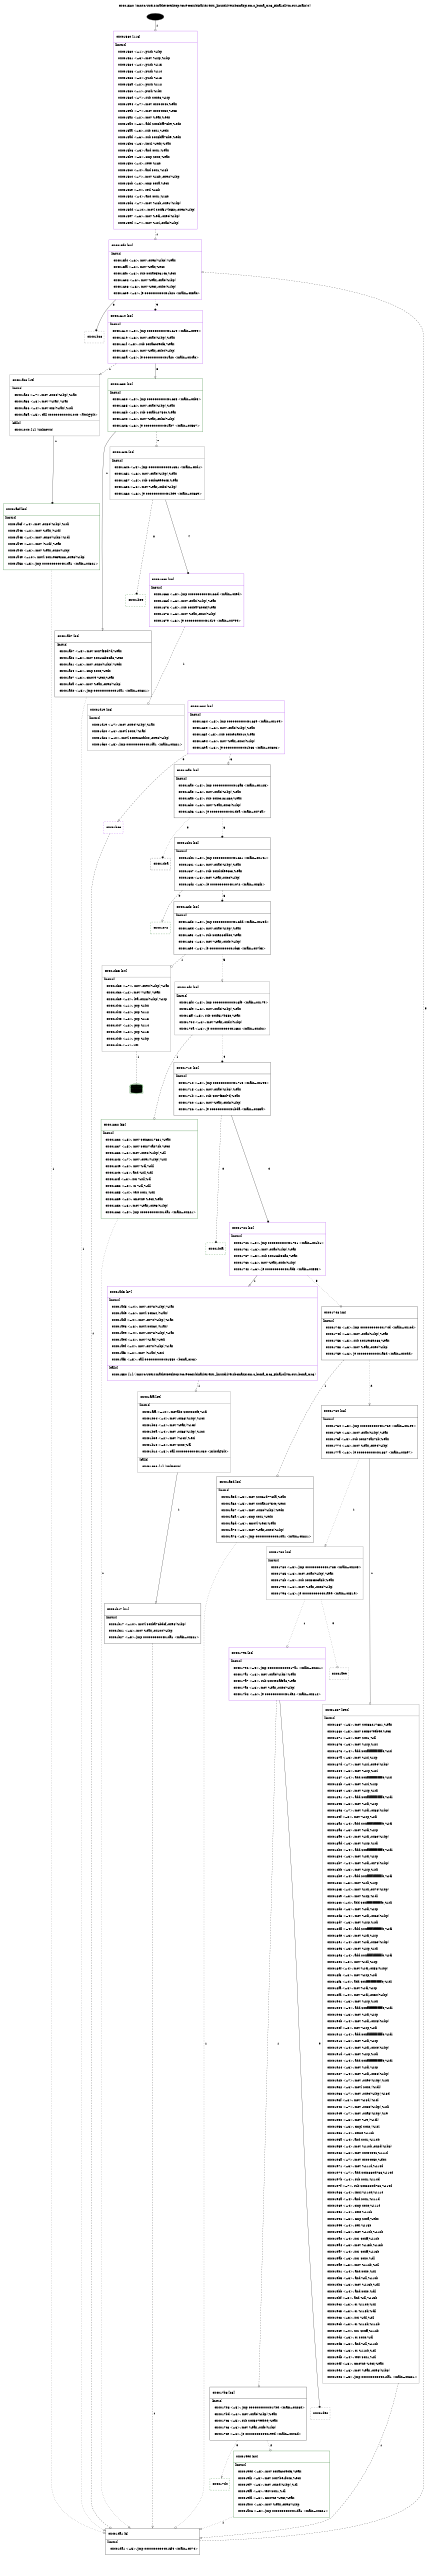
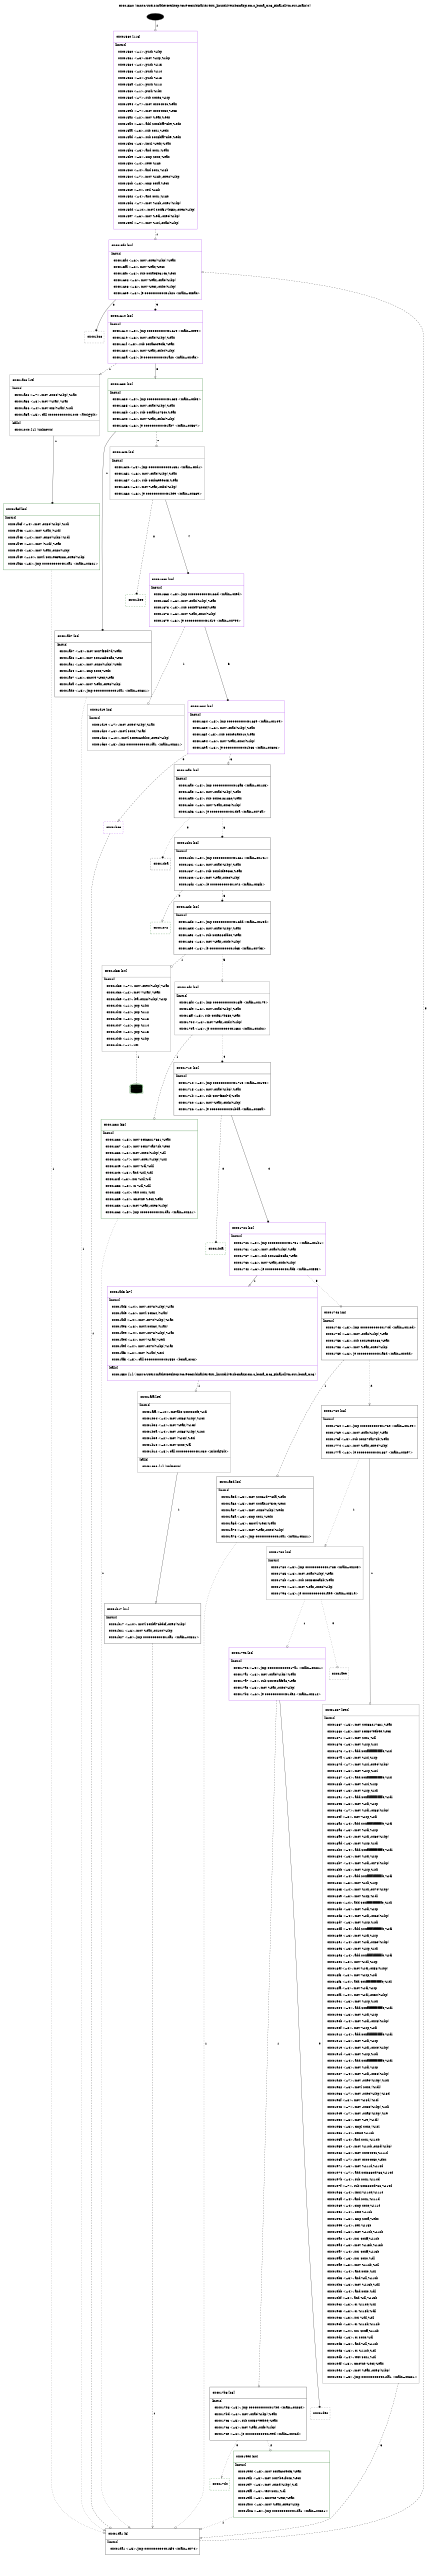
(102, 529) -> (102, 529)
none -> (216, 663)
(381, 2446) -> (381, 2446)
